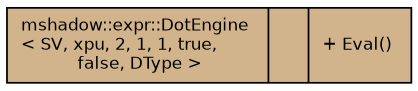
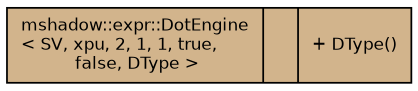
(357, 44) -> (355, 44)
